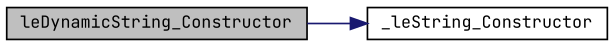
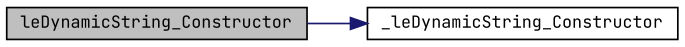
(487, 23) -> (523, 23)
